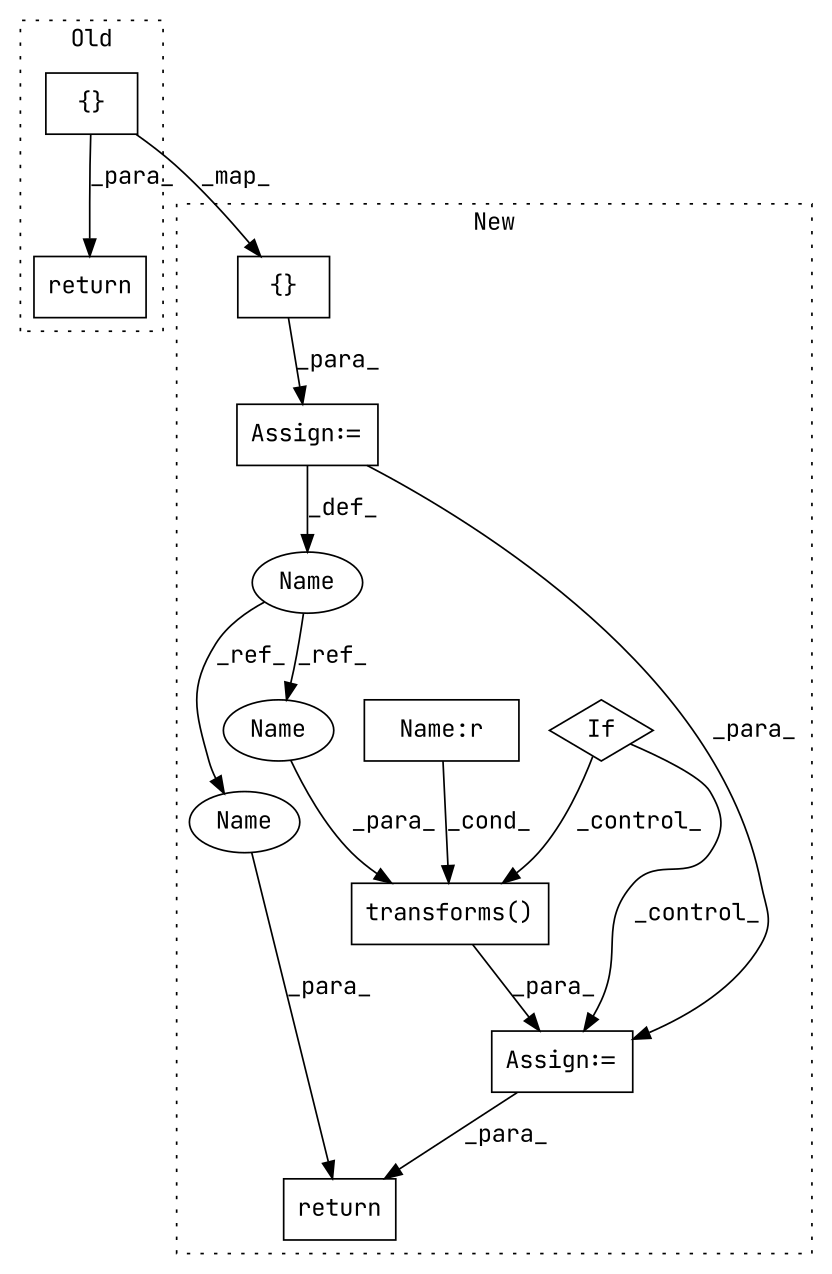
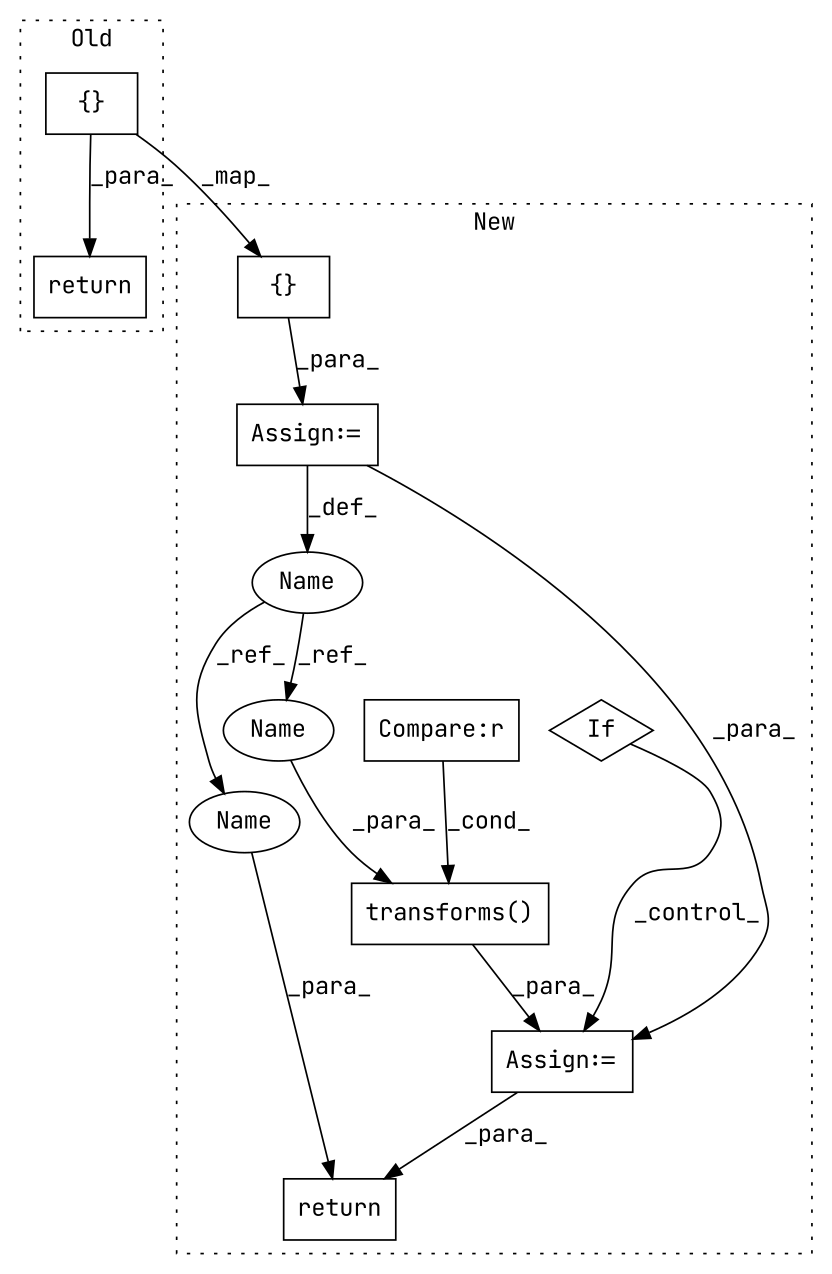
(442, 730) -> (442, 730)
(562, 820) -> none
